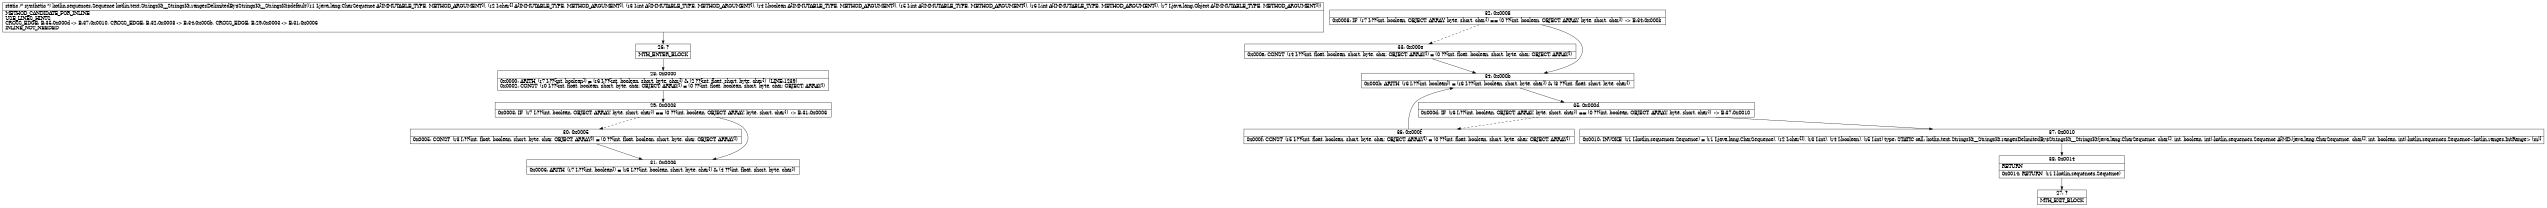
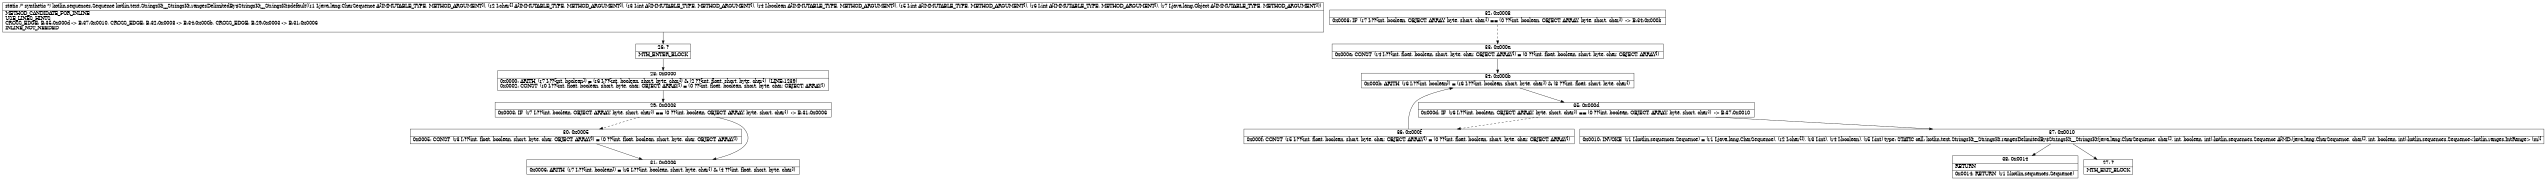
(1582, 47) -> none
(2062, 182) -> (2084, 151)
